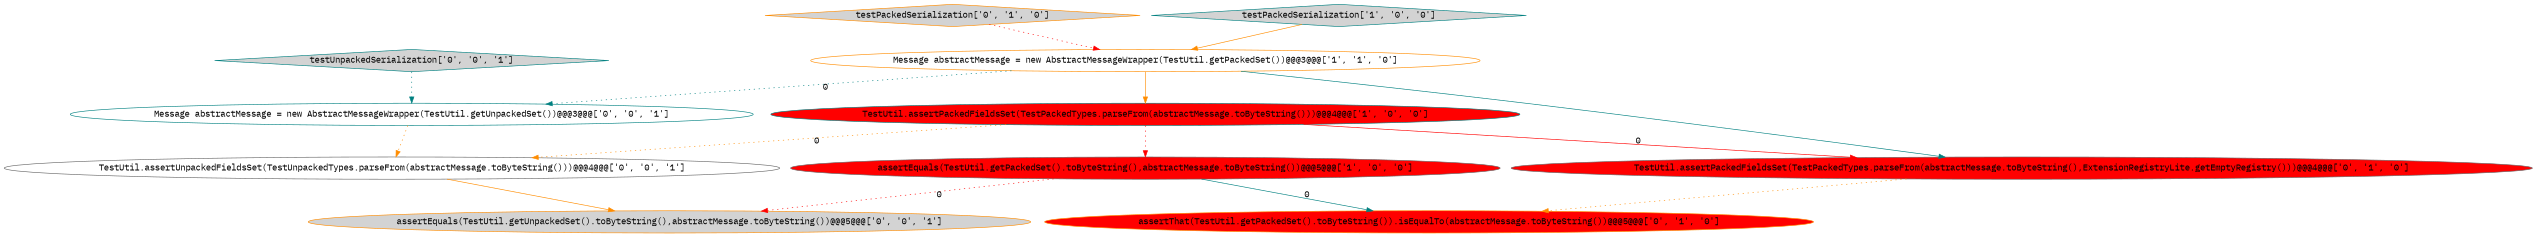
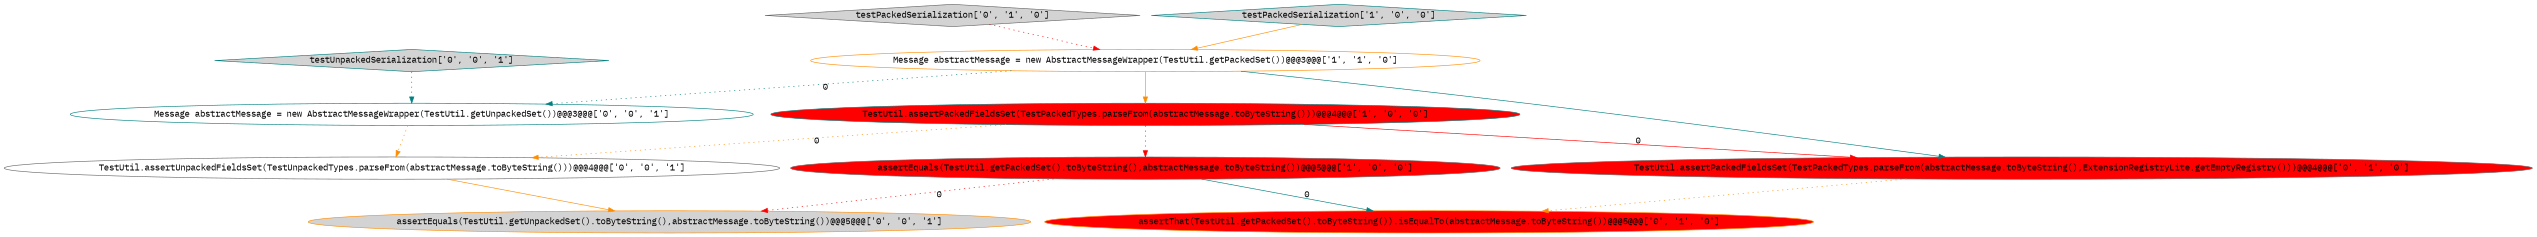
(953, 15) -> (953, 15)
